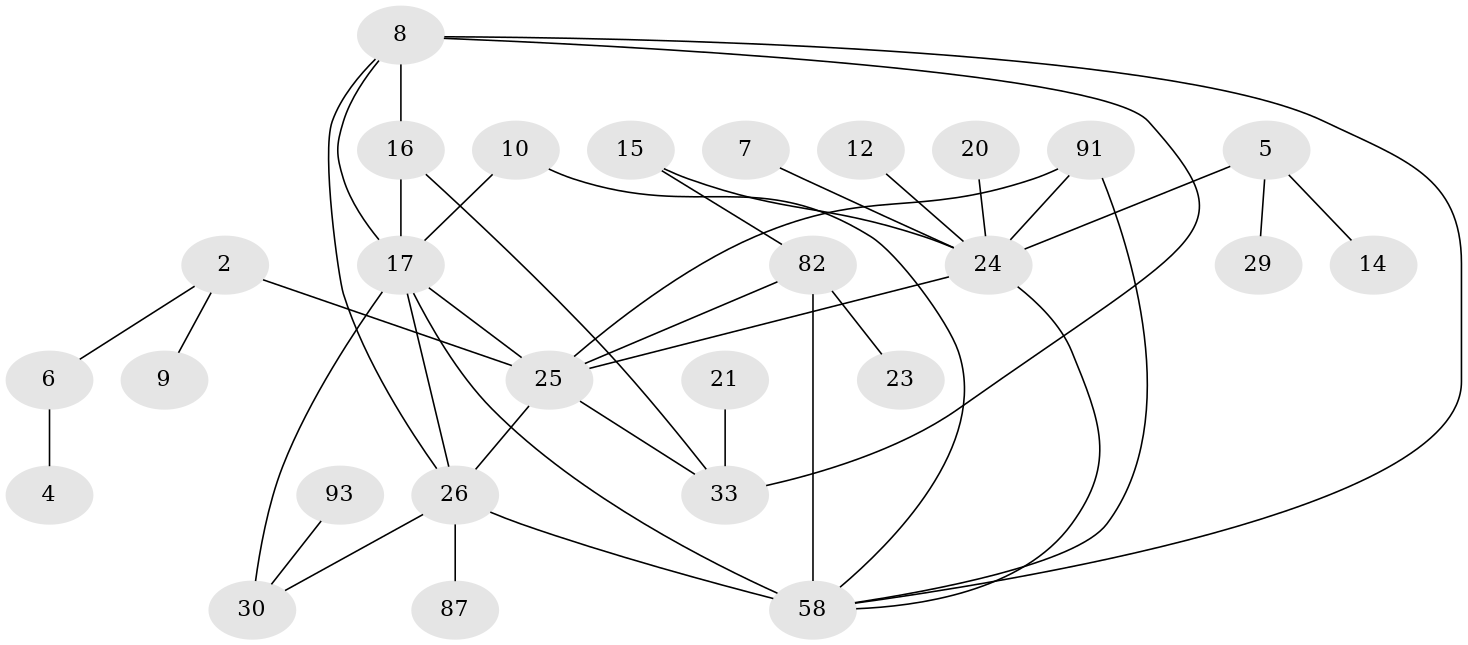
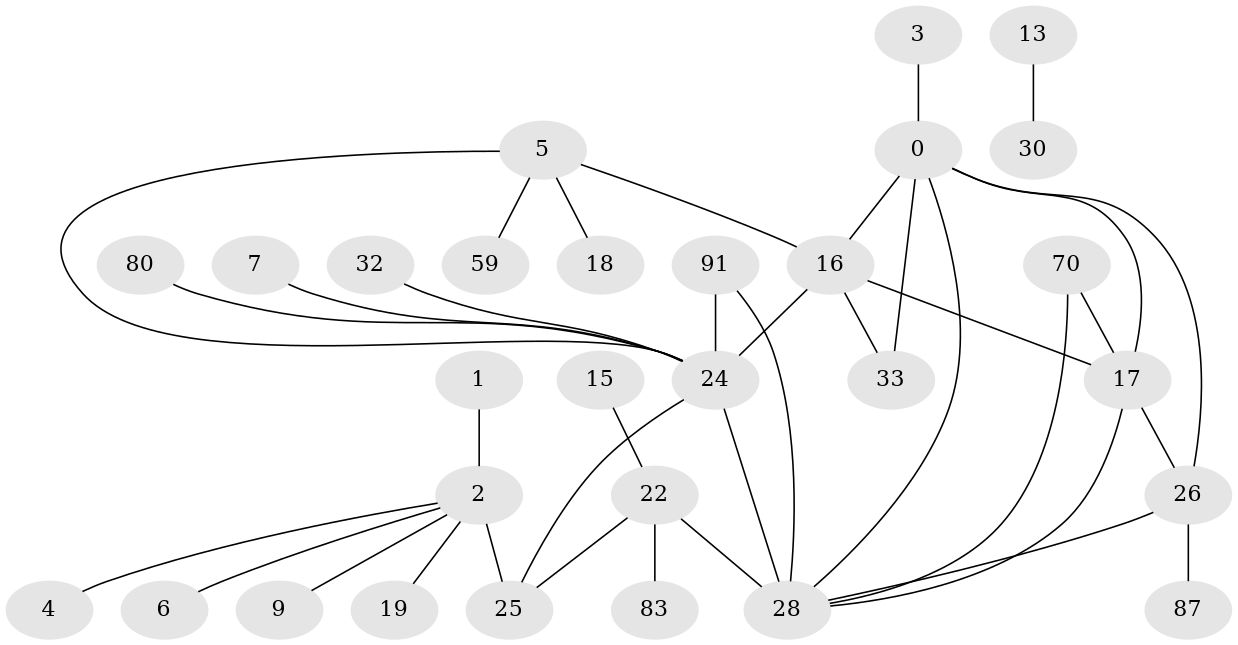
(401, 35) -> (918, 150)
none -> (918, 35)
(516, 150) -> (1067, 265)
(861, 150) -> (371, 265)
(976, 150) -> (141, 265)
none -> (690, 204)
(860, 219) -> (773, 322)
(799, 220) -> none
(813, 265) -> (655, 495)
(1259, 265) -> (486, 265)
(1374, 265) -> (601, 265)
(475, 323) -> none
none -> (479, 380)
(725, 380) -> none
(901, 380) -> (655, 610)
(300, 428) -> none
(50, 438) -> (258, 539)
(502, 438) -> none
(637, 438) -> none
(340, 495) -> (1033, 35)
(354, 552) -> none
none -> (395, 610)
(813, 610) -> (787, 610)
